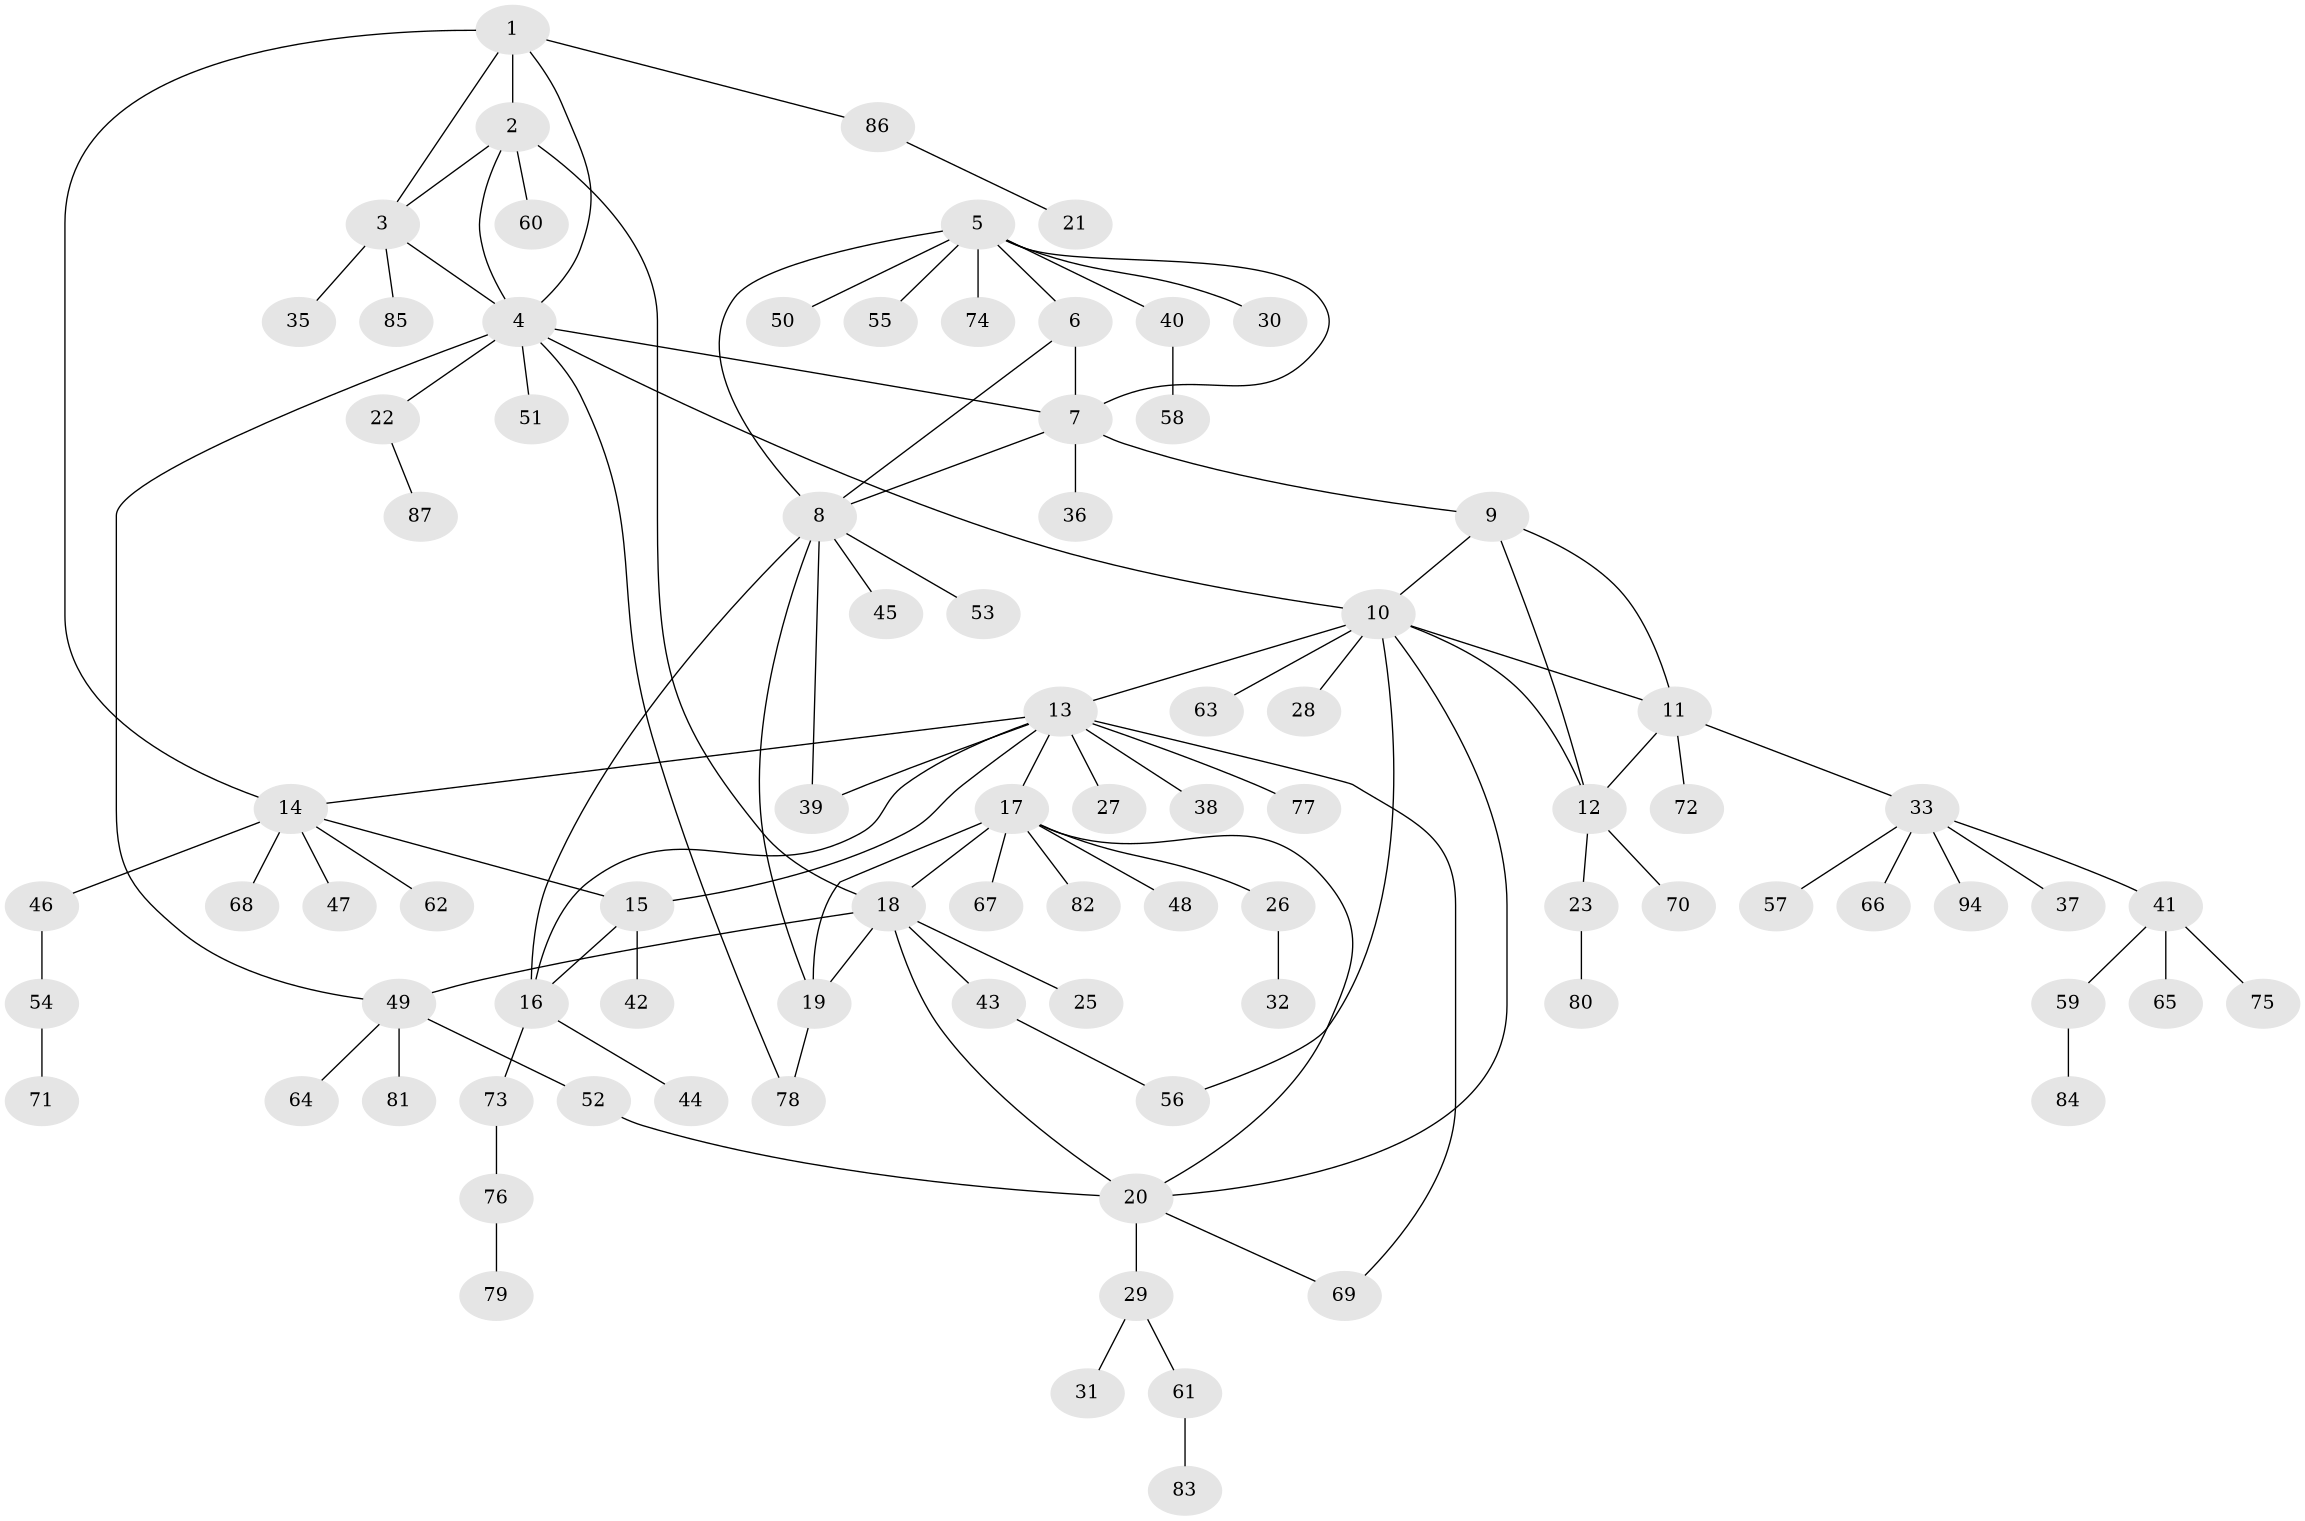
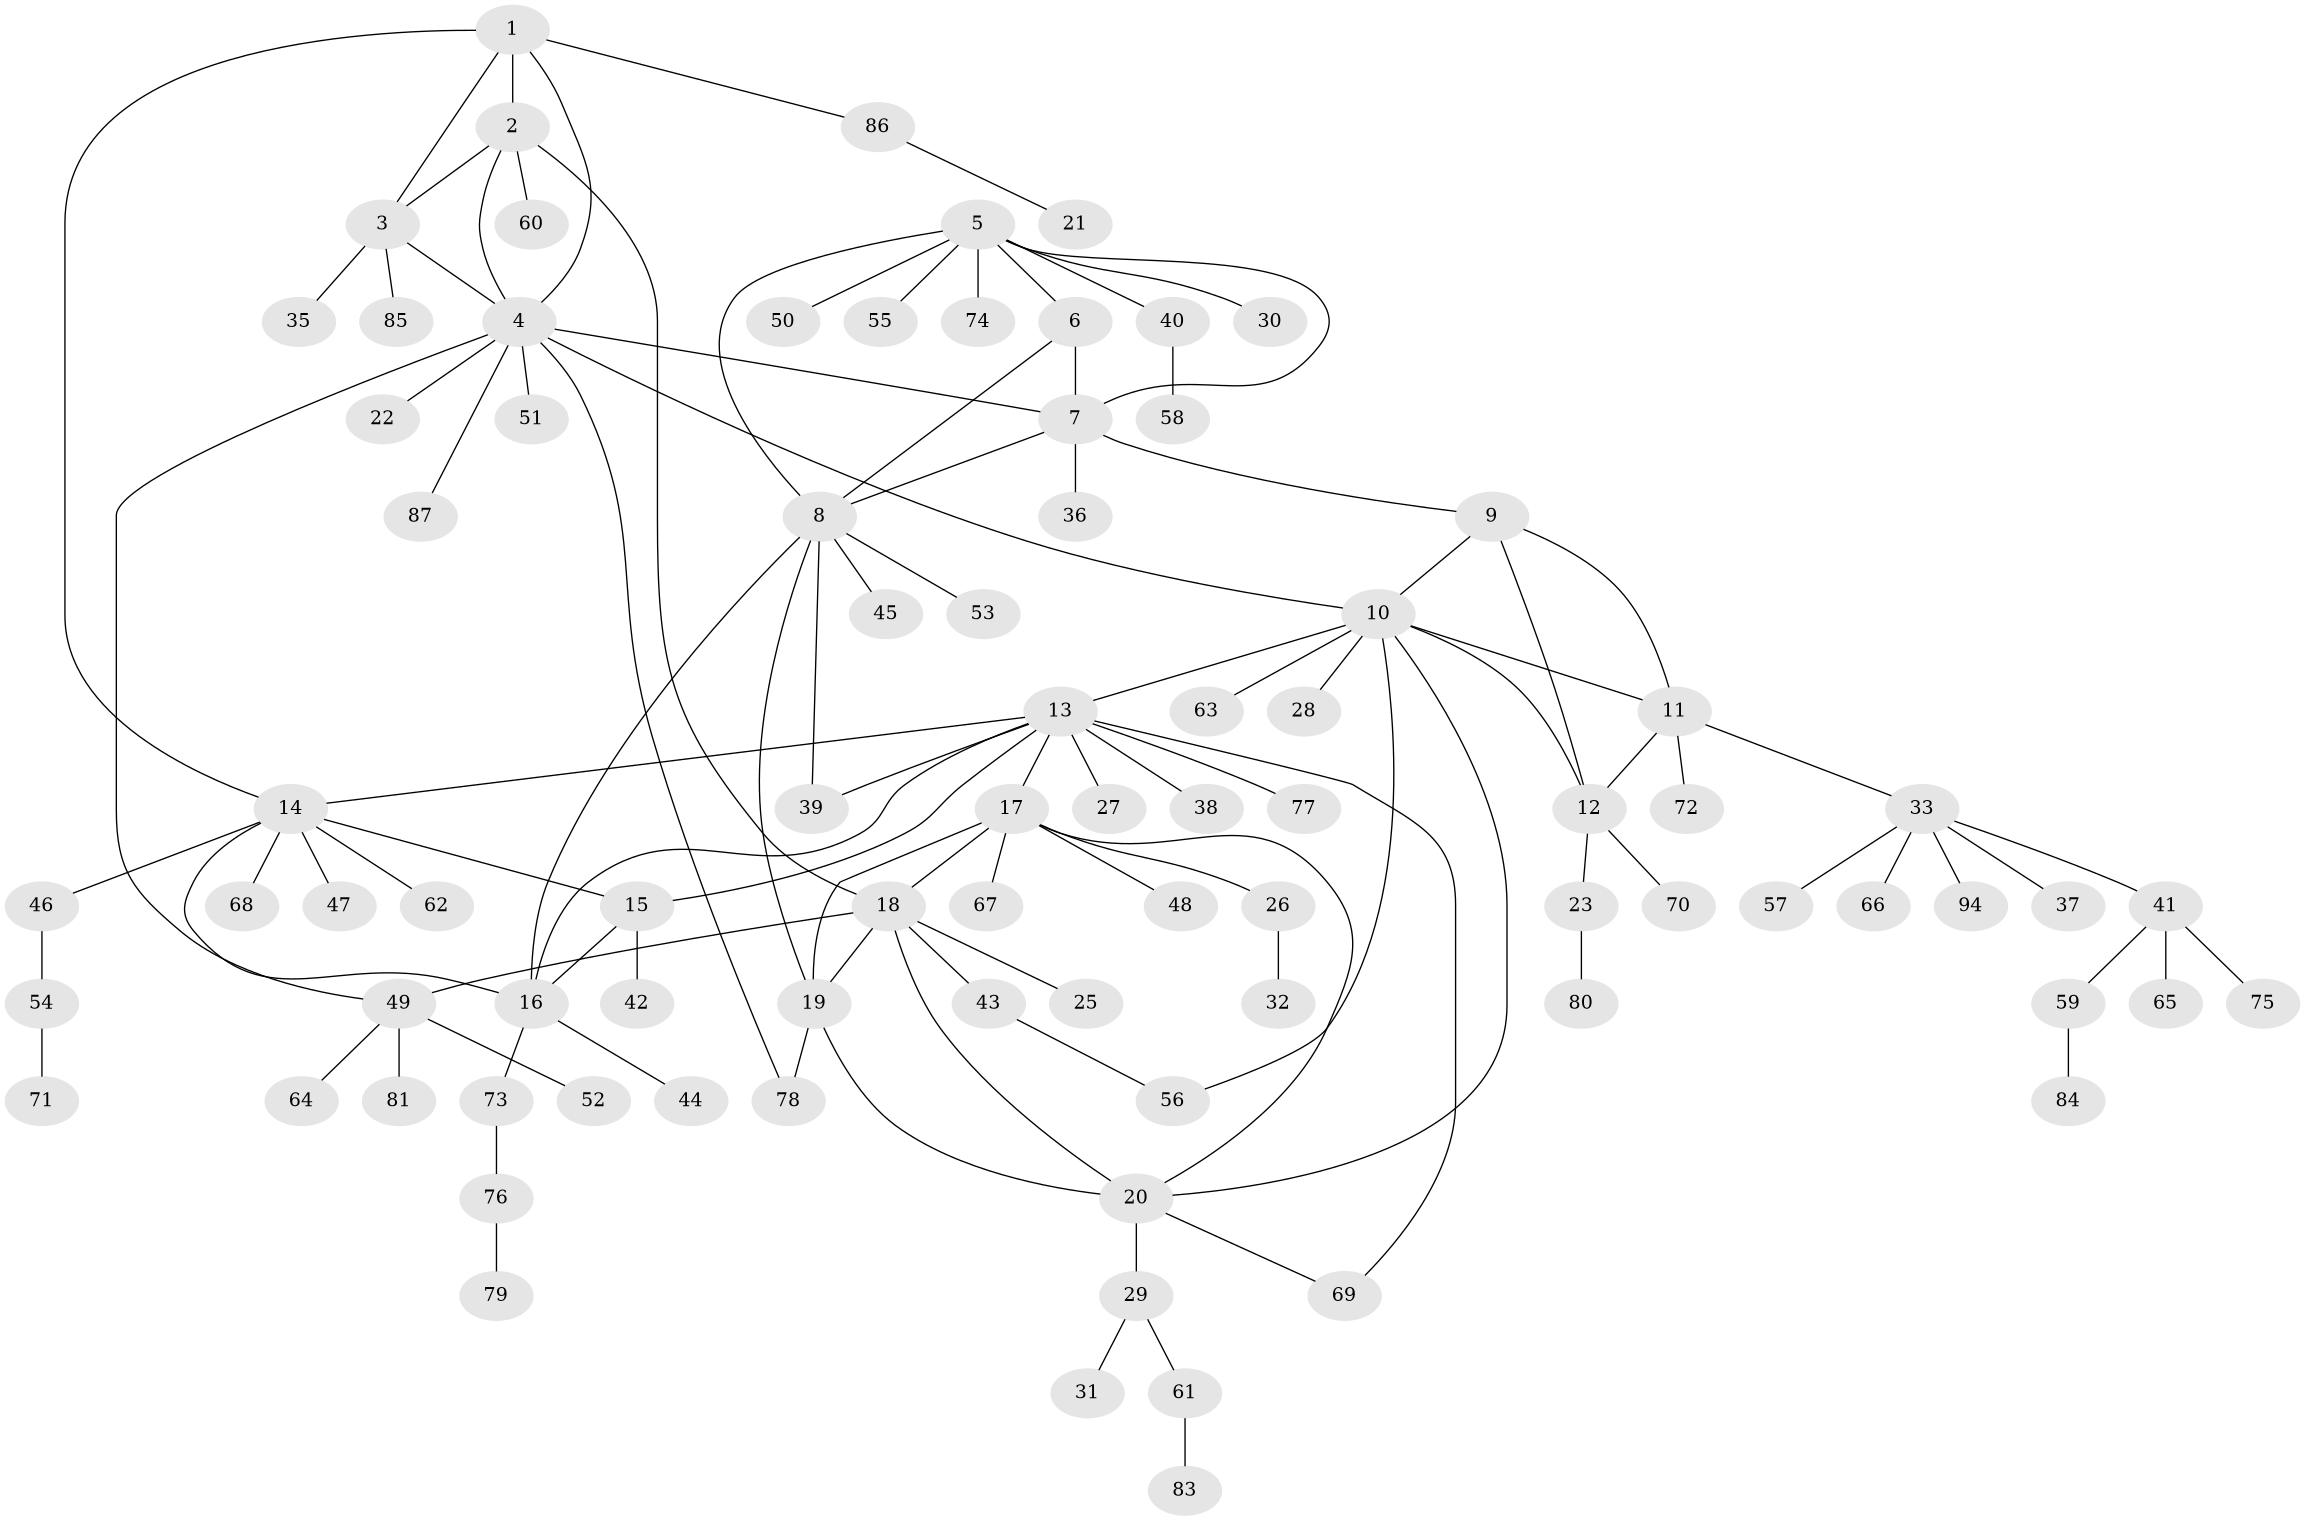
(402, 468) -> (470, 419)
(1084, 906) -> none
none -> (303, 979)
(858, 1171) -> (937, 1150)
